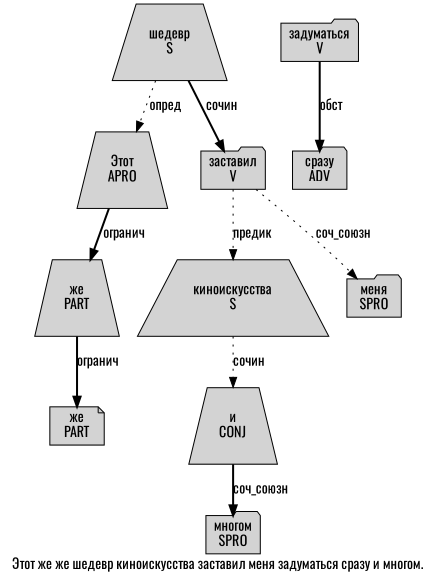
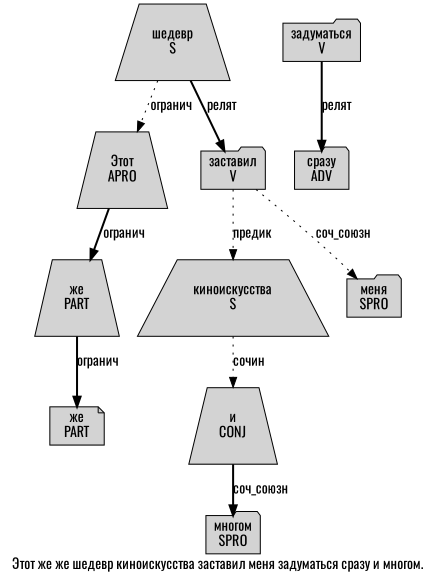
(166, 106) -> (172, 106)
(222, 106) -> (222, 106)
(331, 106) -> (337, 106)
